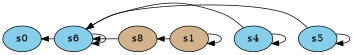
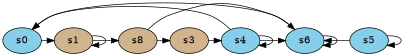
none -> (160, 7)
none -> (44, 41)
none -> (189, 41)
